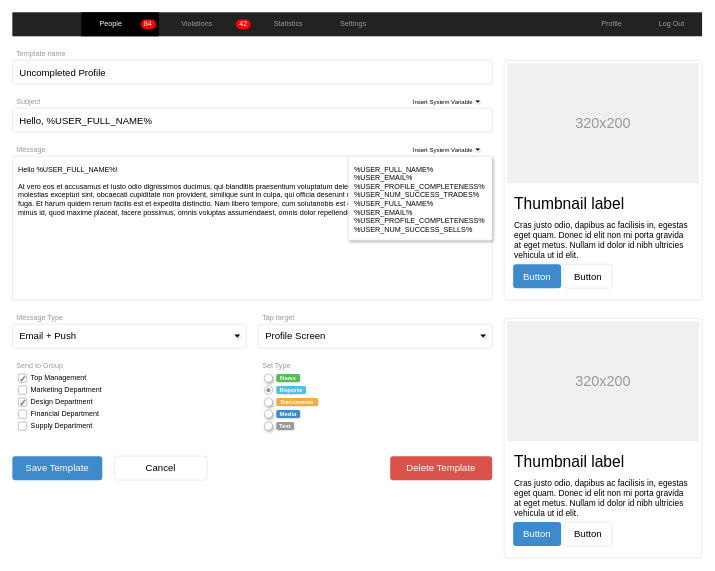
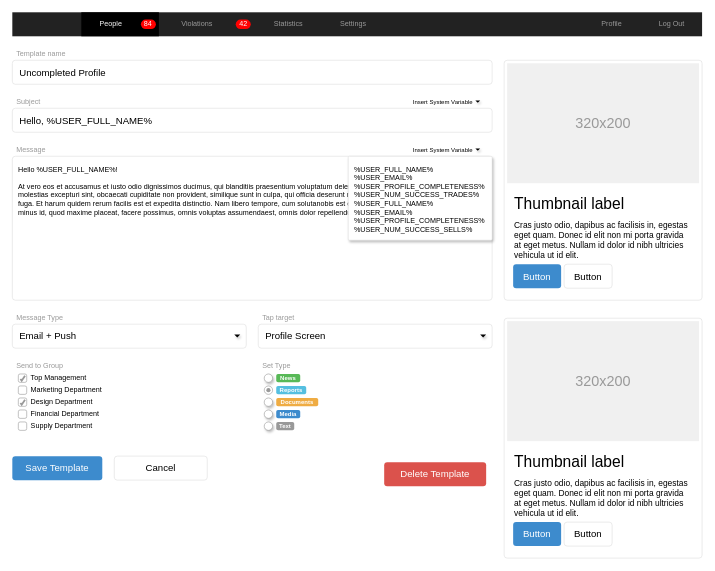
(441, 468) -> (435, 474)
